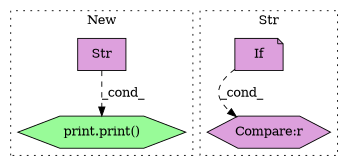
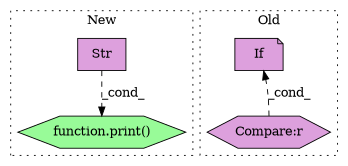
(269, 21) -> (269, 21)
(219, 89) -> (268, 98)
(102, 132) -> (102, 132)
